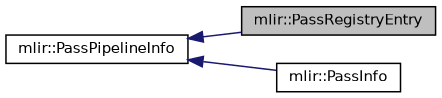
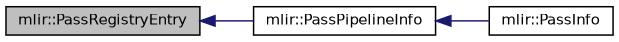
(222, 35) -> (234, 21)
